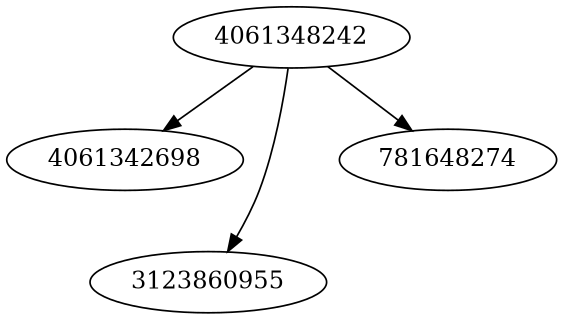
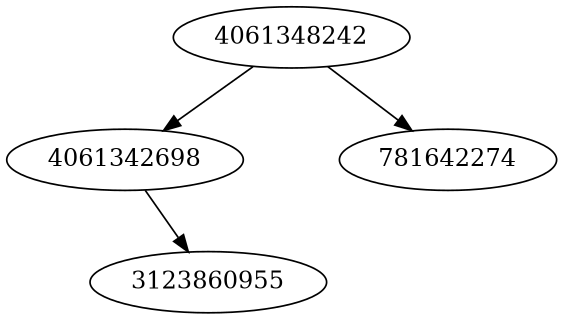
(271, 155) -> (162, 214)
(448, 160) -> (448, 160)
